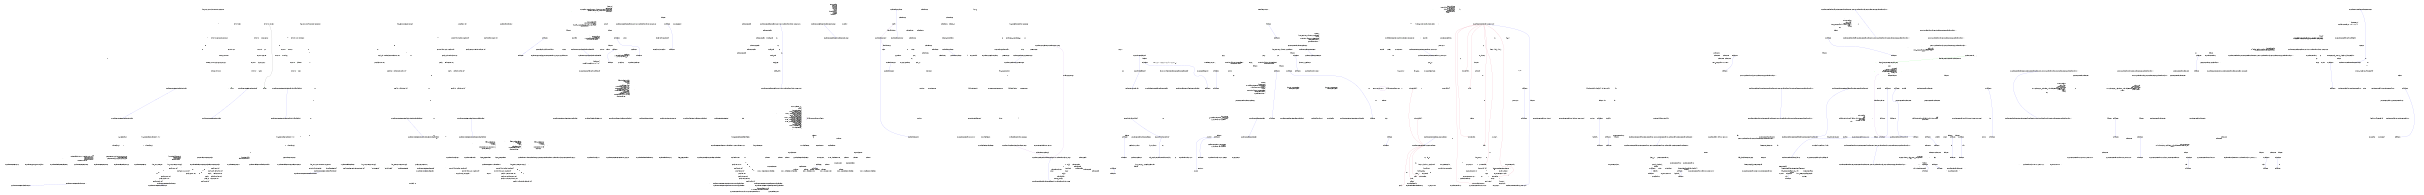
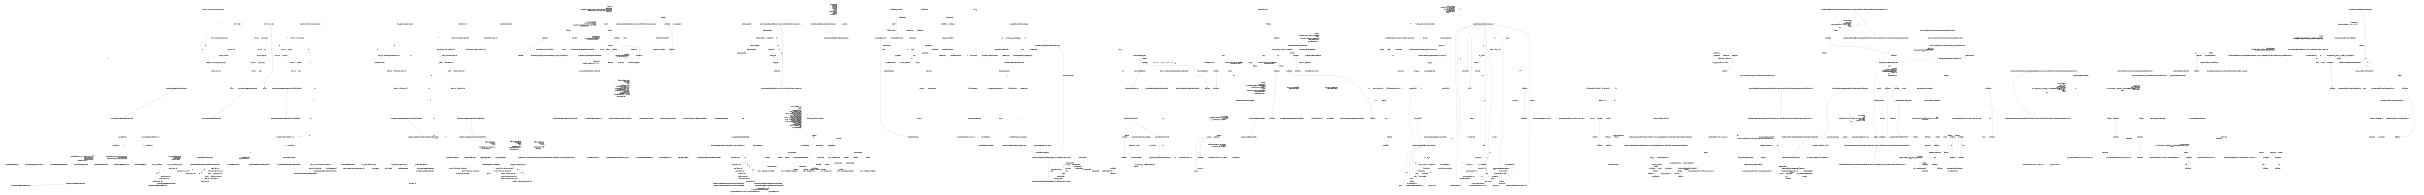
none -> (1074, 162)
none -> (1107, 171)
